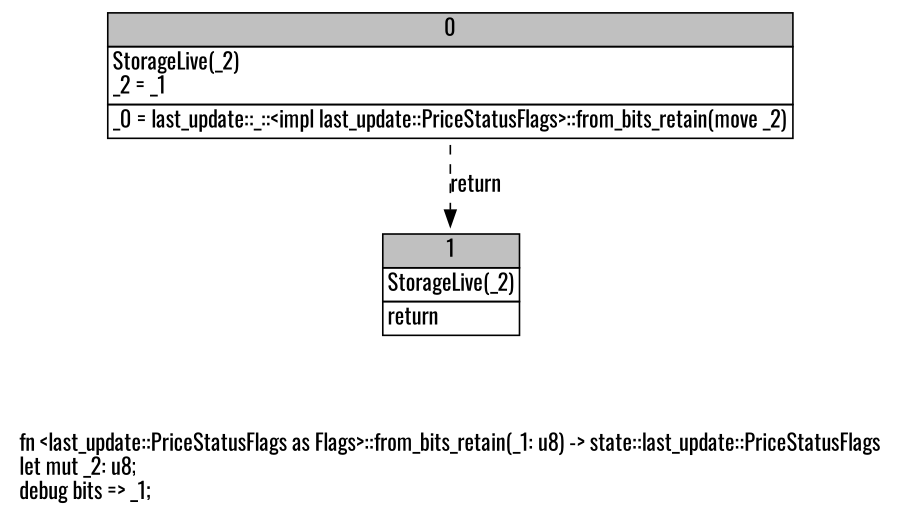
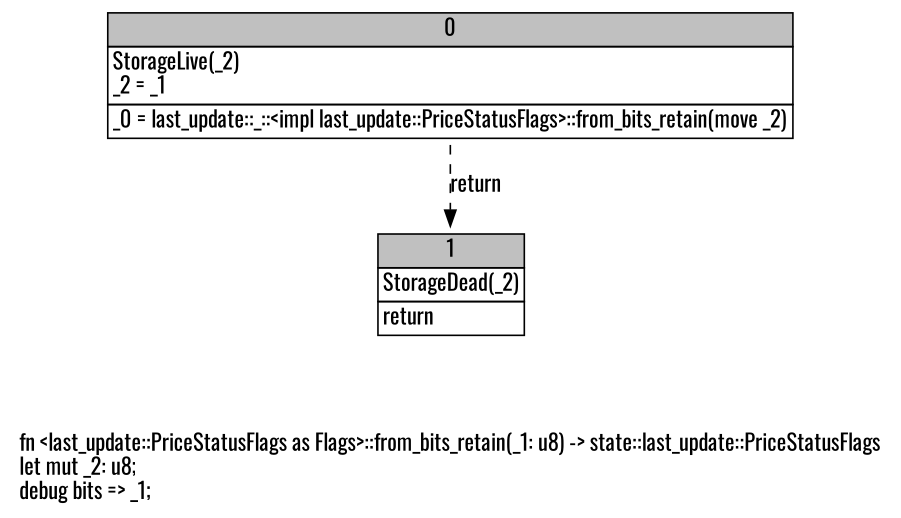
(451, 284) -> (451, 284)
